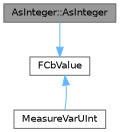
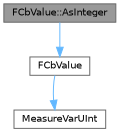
(60, 13) -> (60, 13)
(66, 98) -> (53, 88)
